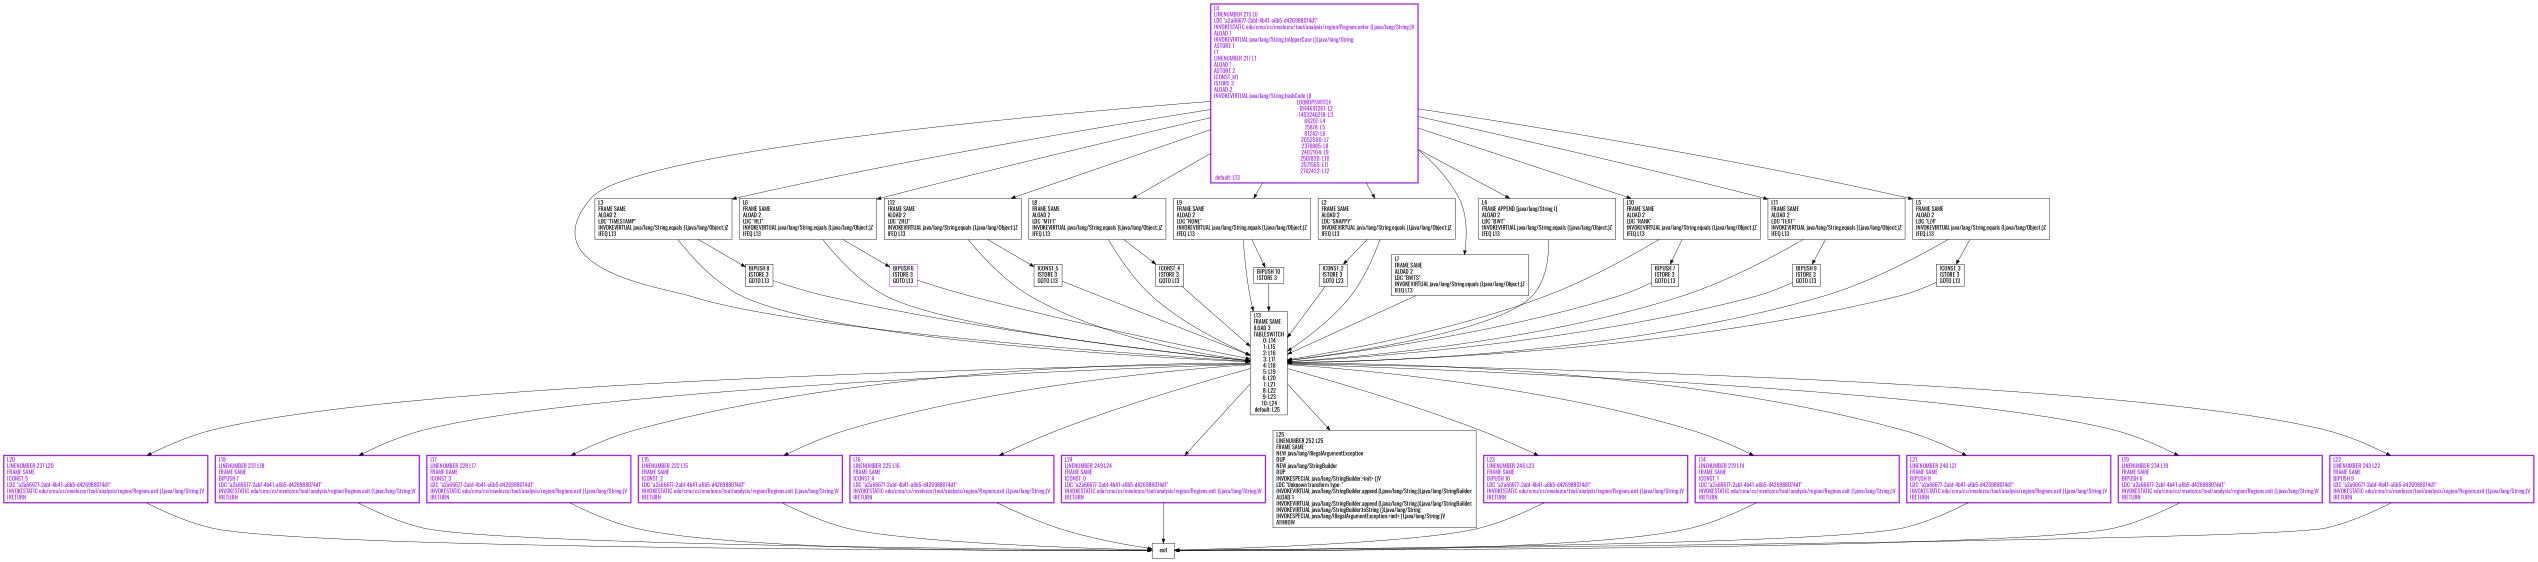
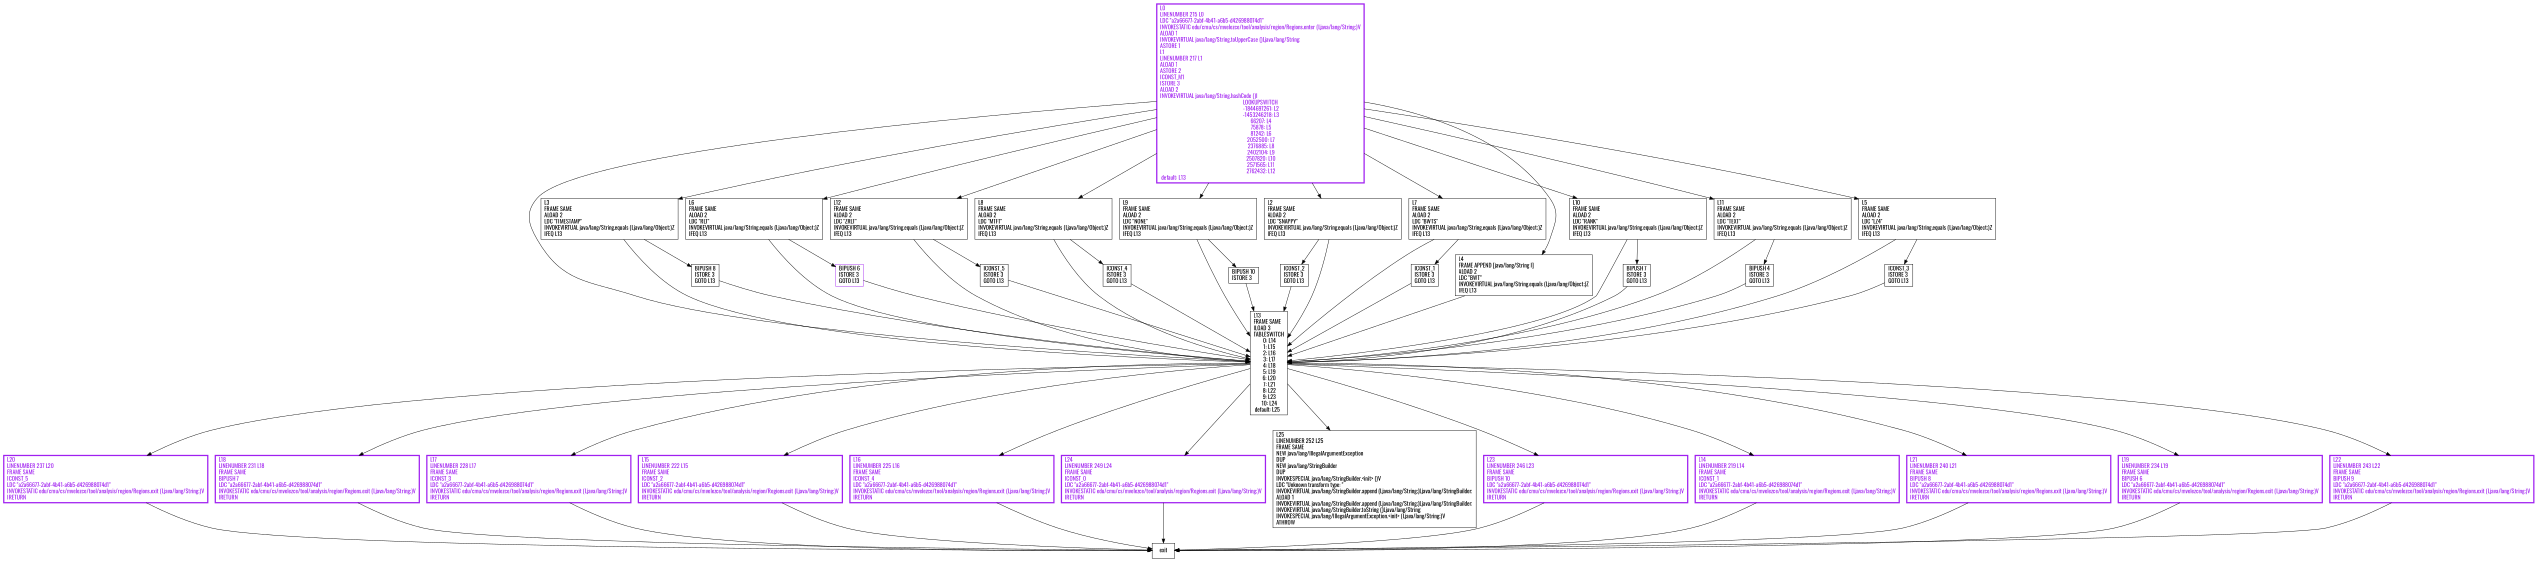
(1333, 275) -> (1294, 275)
none -> (1425, 275)
(1806, 275) -> (1760, 275)
